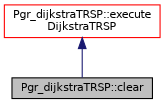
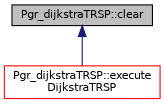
(82, 63) -> (82, 51)
